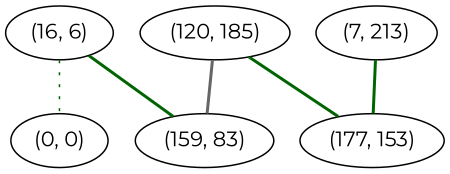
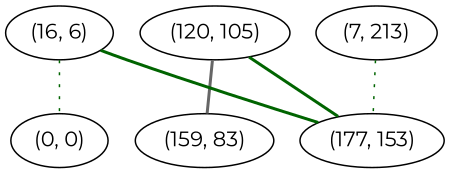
(215, 33) -> (215, 33)
(131, 86) -> (198, 84)
(374, 87) -> (374, 87)
